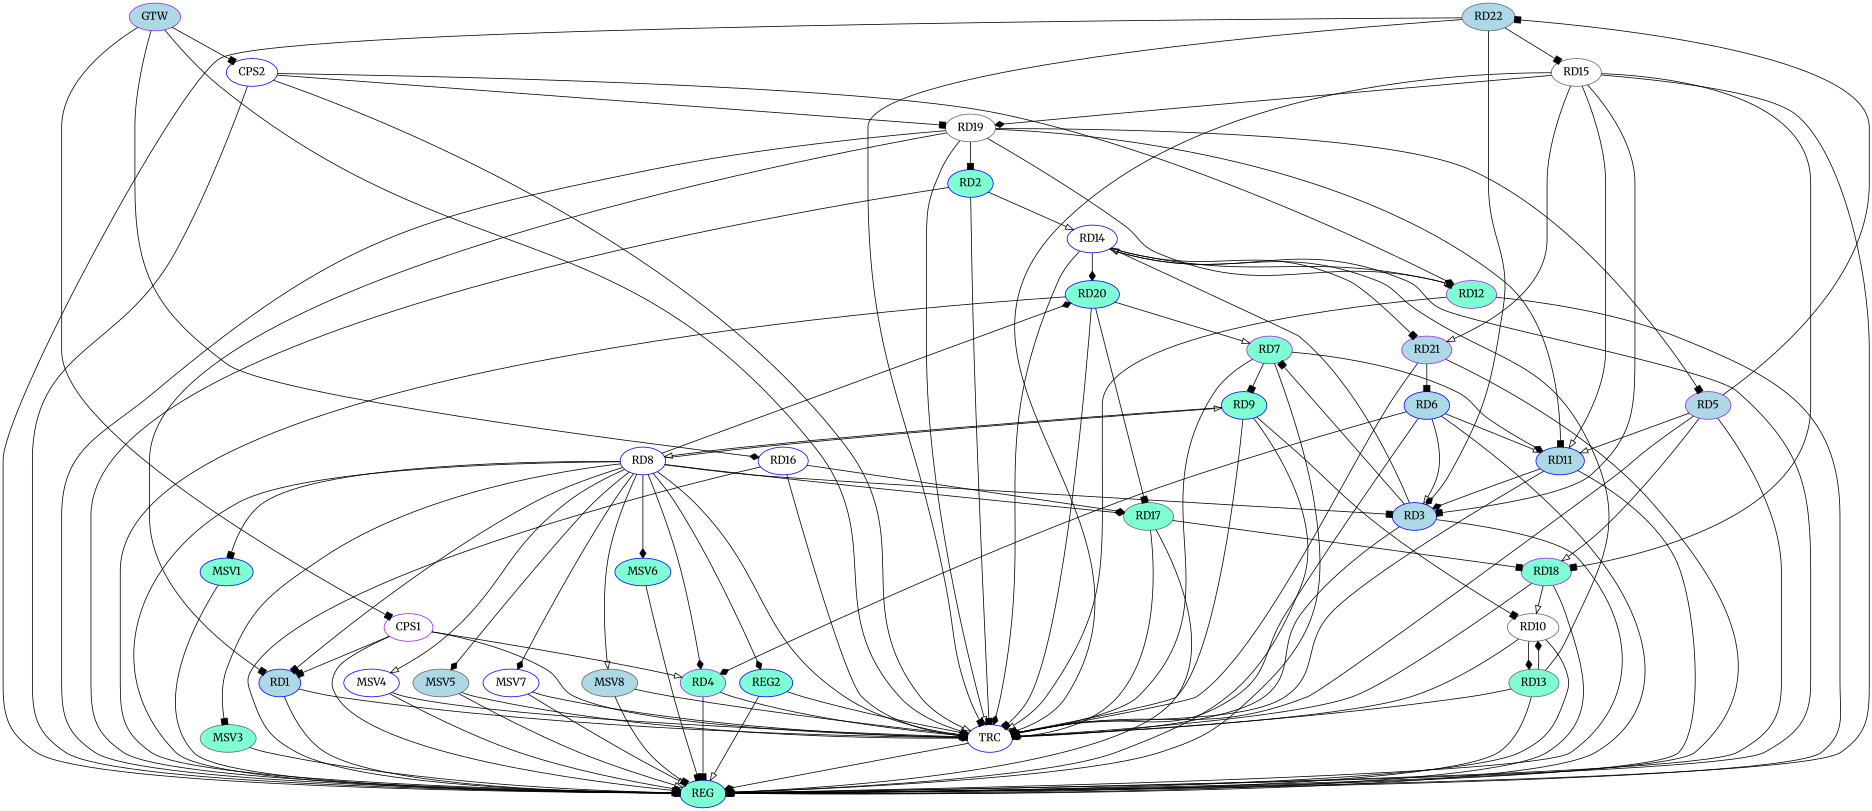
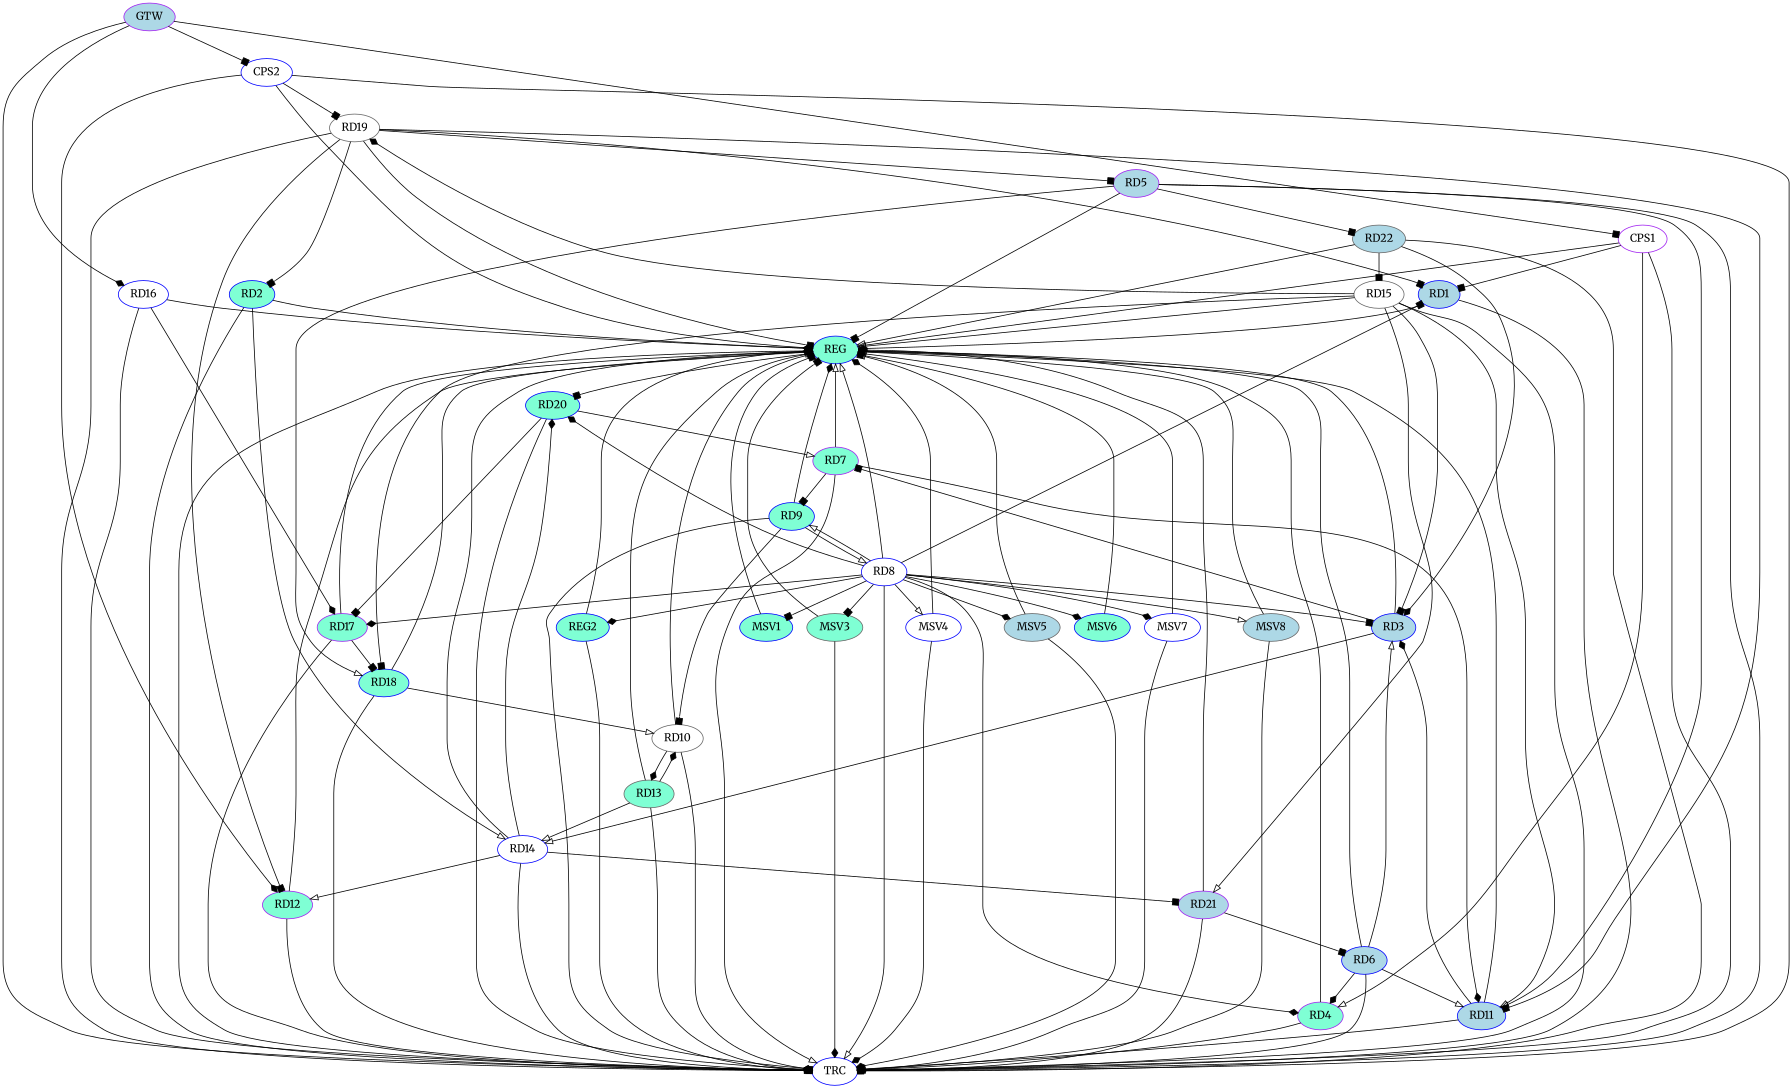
(218, 462) -> (662, 376)
(1149, 516) -> (342, 627)
(1546, 572) -> (384, 683)
(1254, 702) -> (835, 845)
